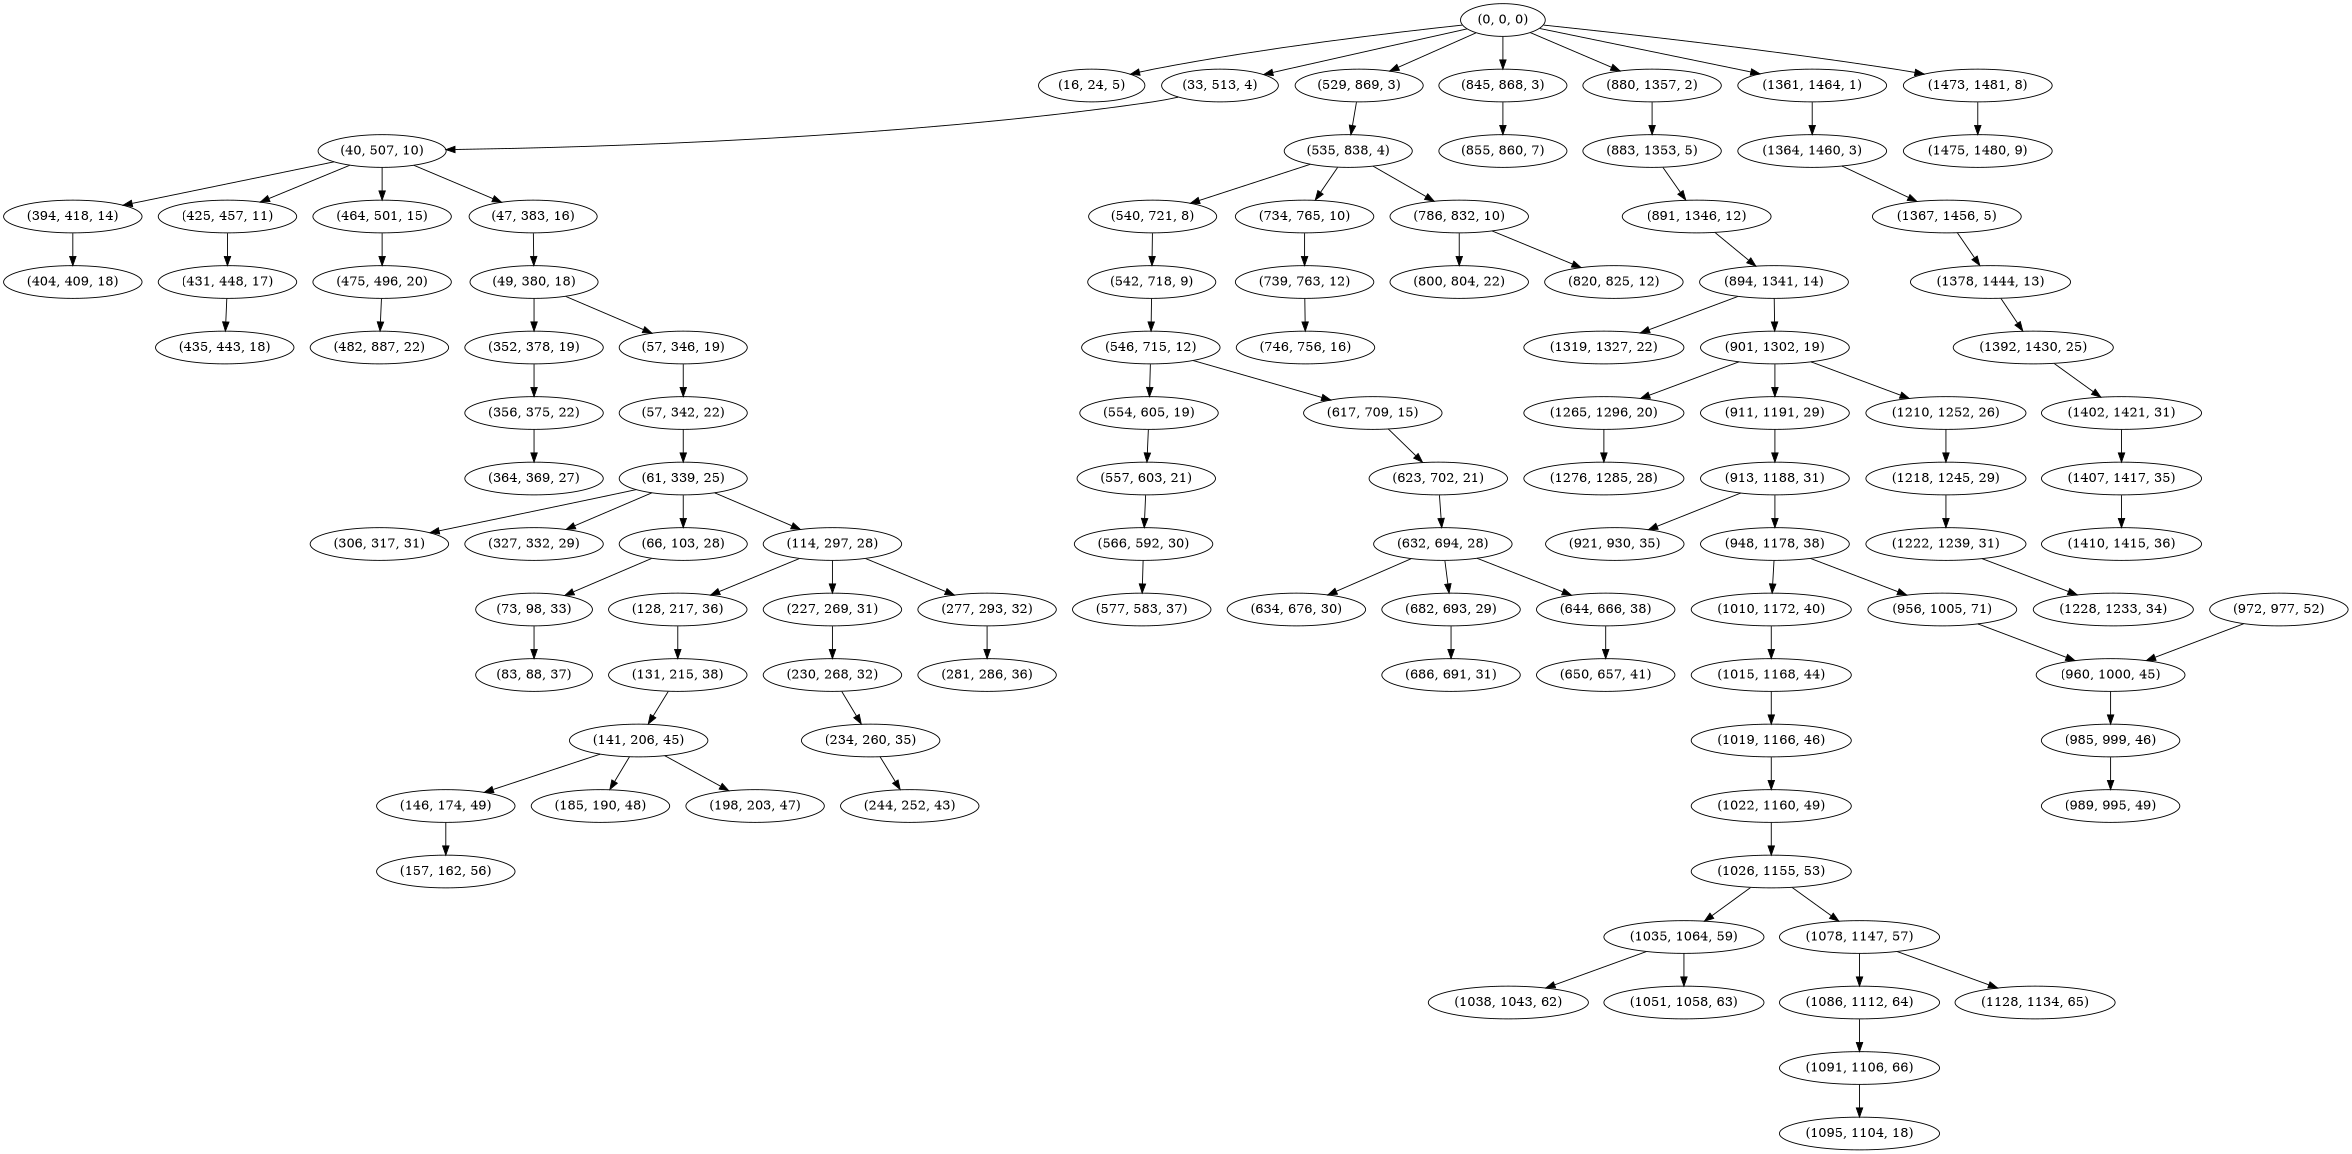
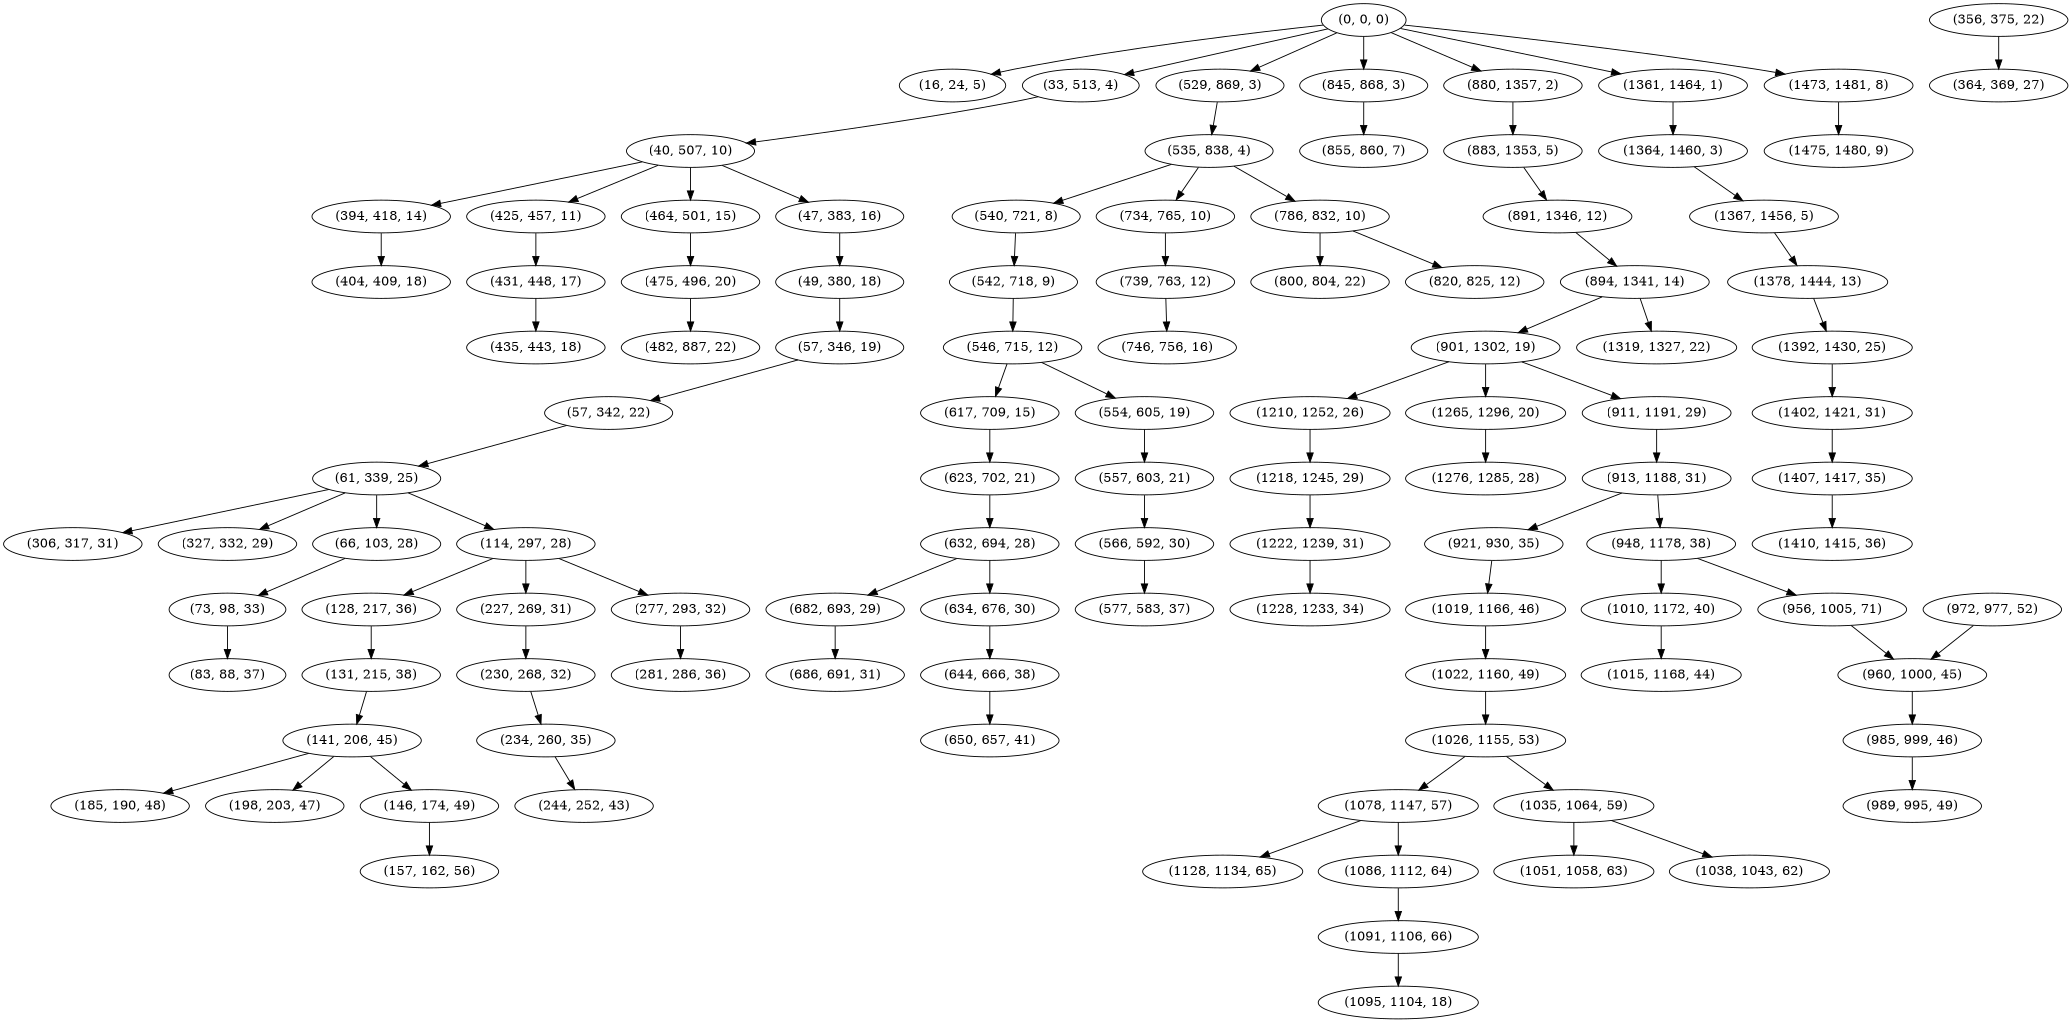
(534, 348) -> none
(1520, 575) -> (990, 638)
(1771, 703) -> (1490, 572)
